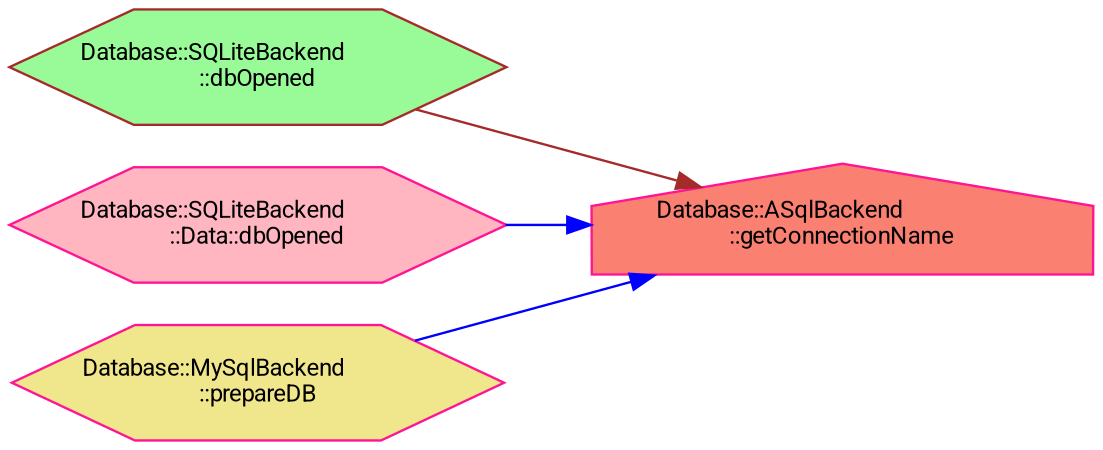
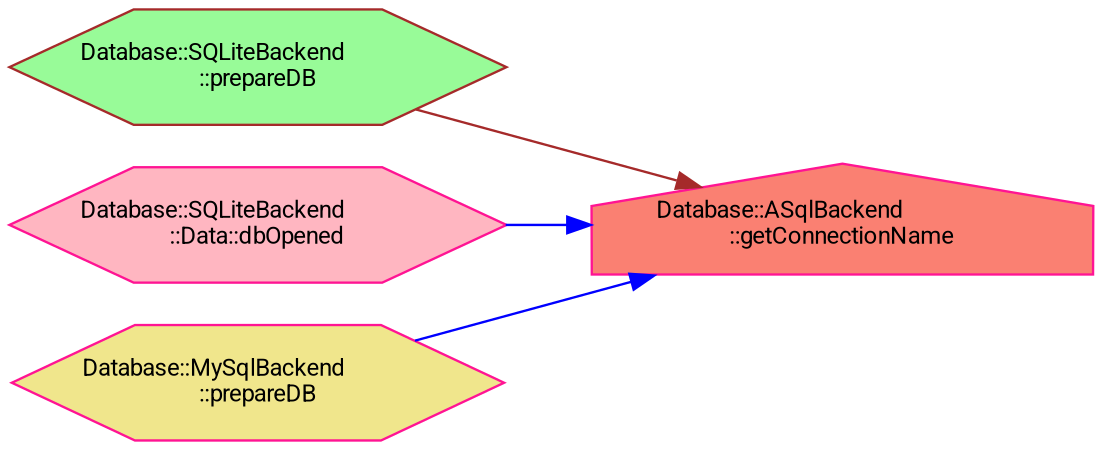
(258, 67) -> (258, 67)
